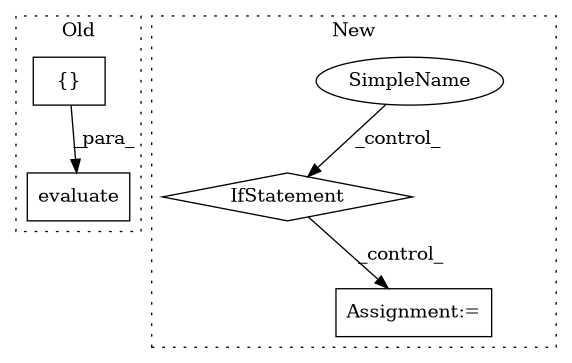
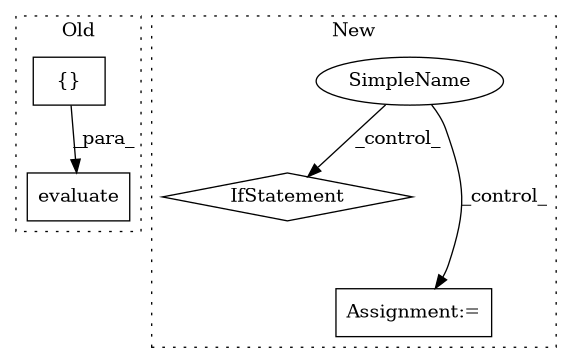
(343, 248) -> (461, 189)
